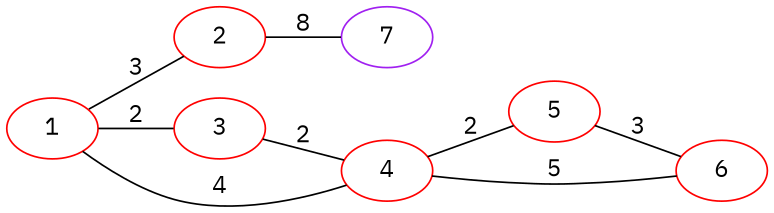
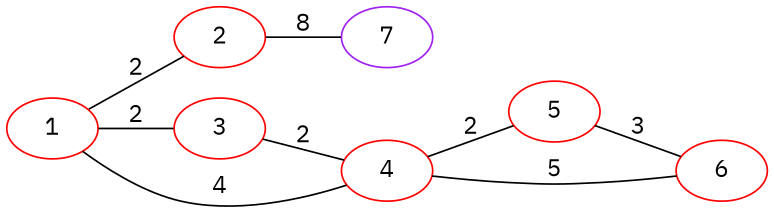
(136, 68) -> (136, 68)
